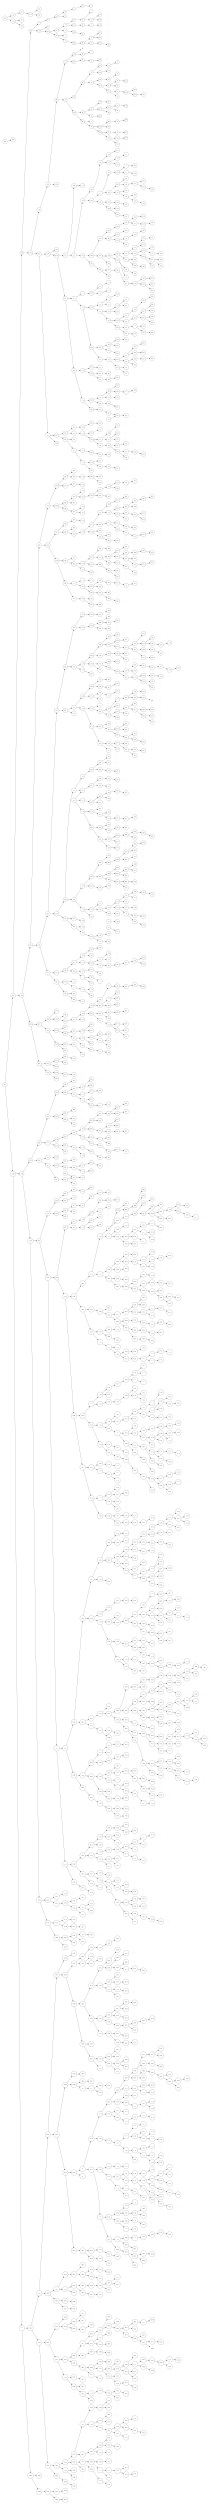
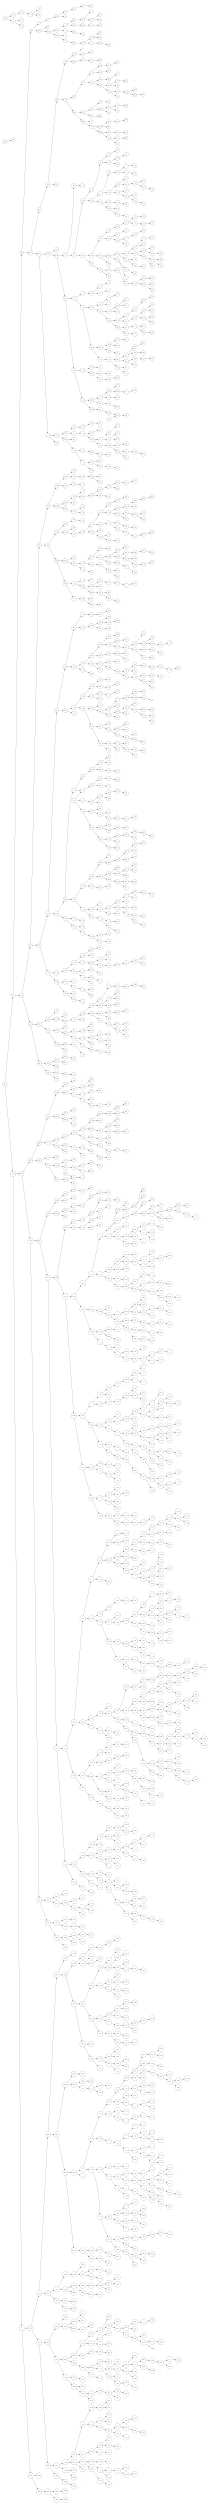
none -> (100, 918)
